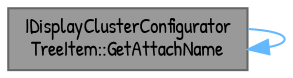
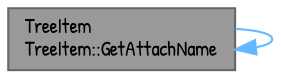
(128, 39) -> (122, 39)
